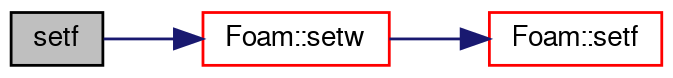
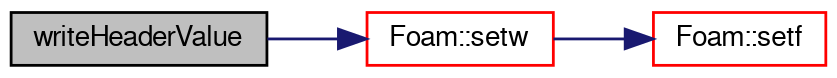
(57, 39) -> (139, 39)
